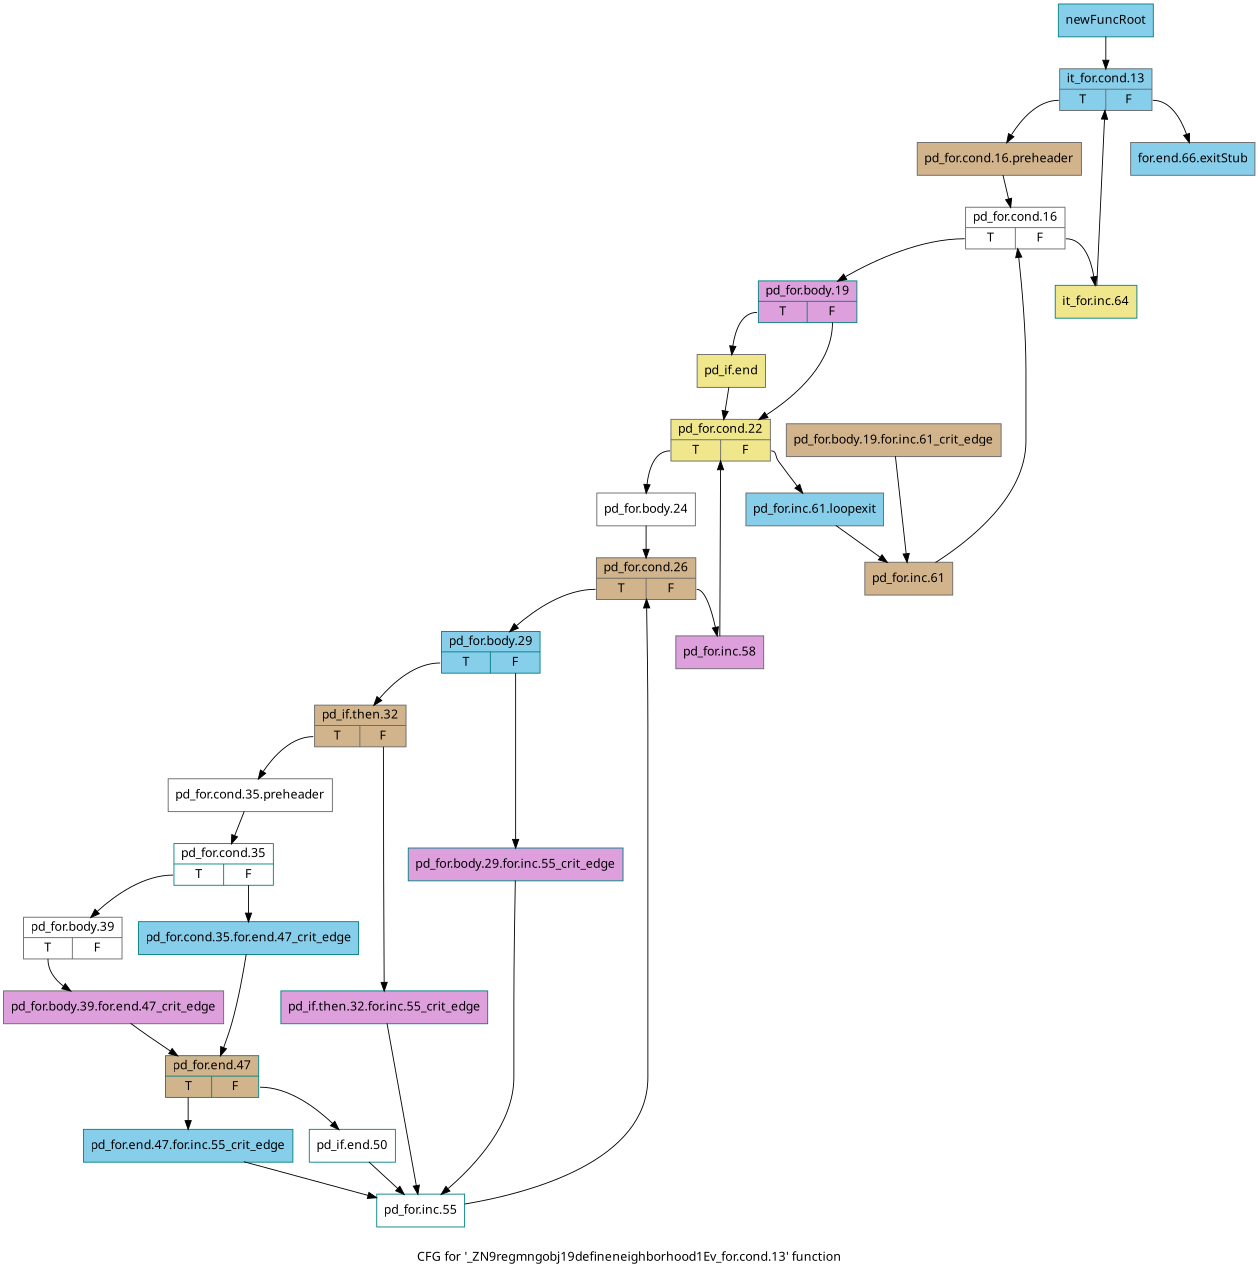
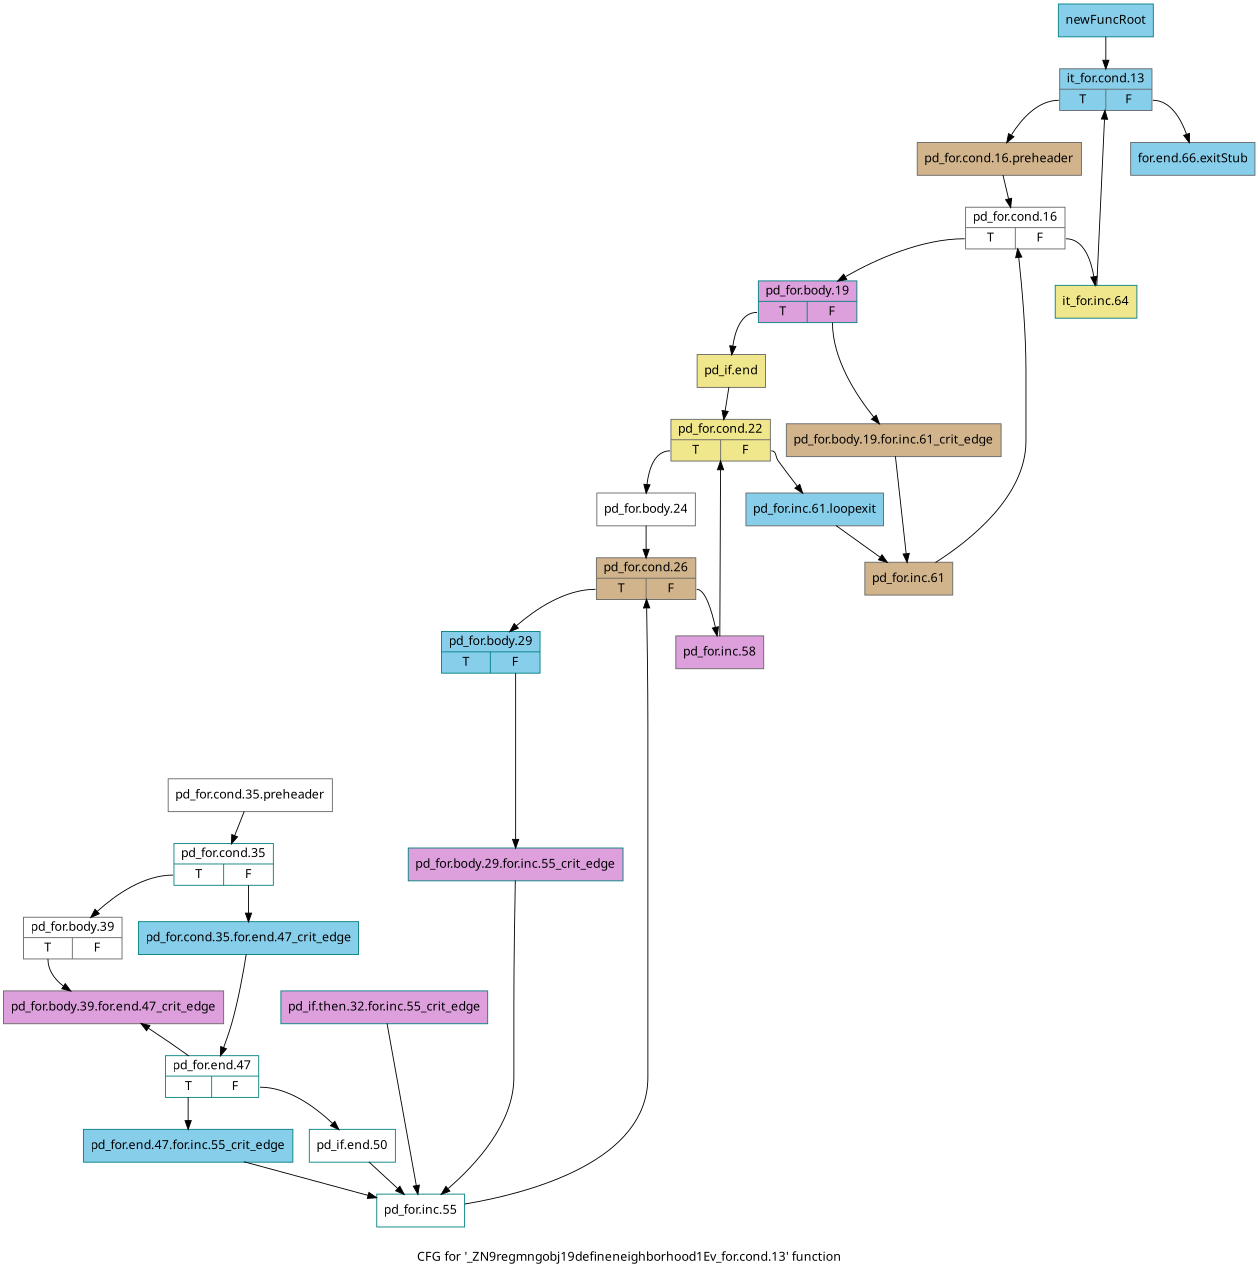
(811, 376) -> (845, 373)
(360, 726) -> none
(150, 1037) -> (169, 1042)
(212, 1077) -> (212, 1077)
